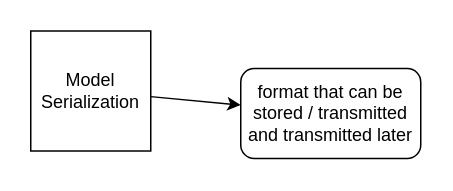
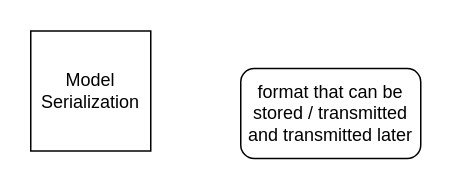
(191, 100) -> none
